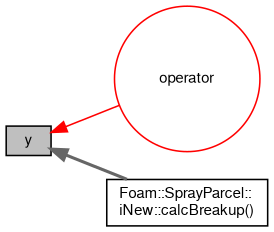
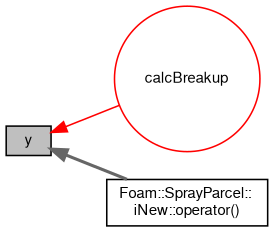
(187, 79) -> (187, 79)
(187, 203) -> (187, 203)
